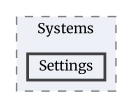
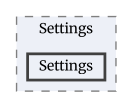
(66, 30) -> (66, 30)
